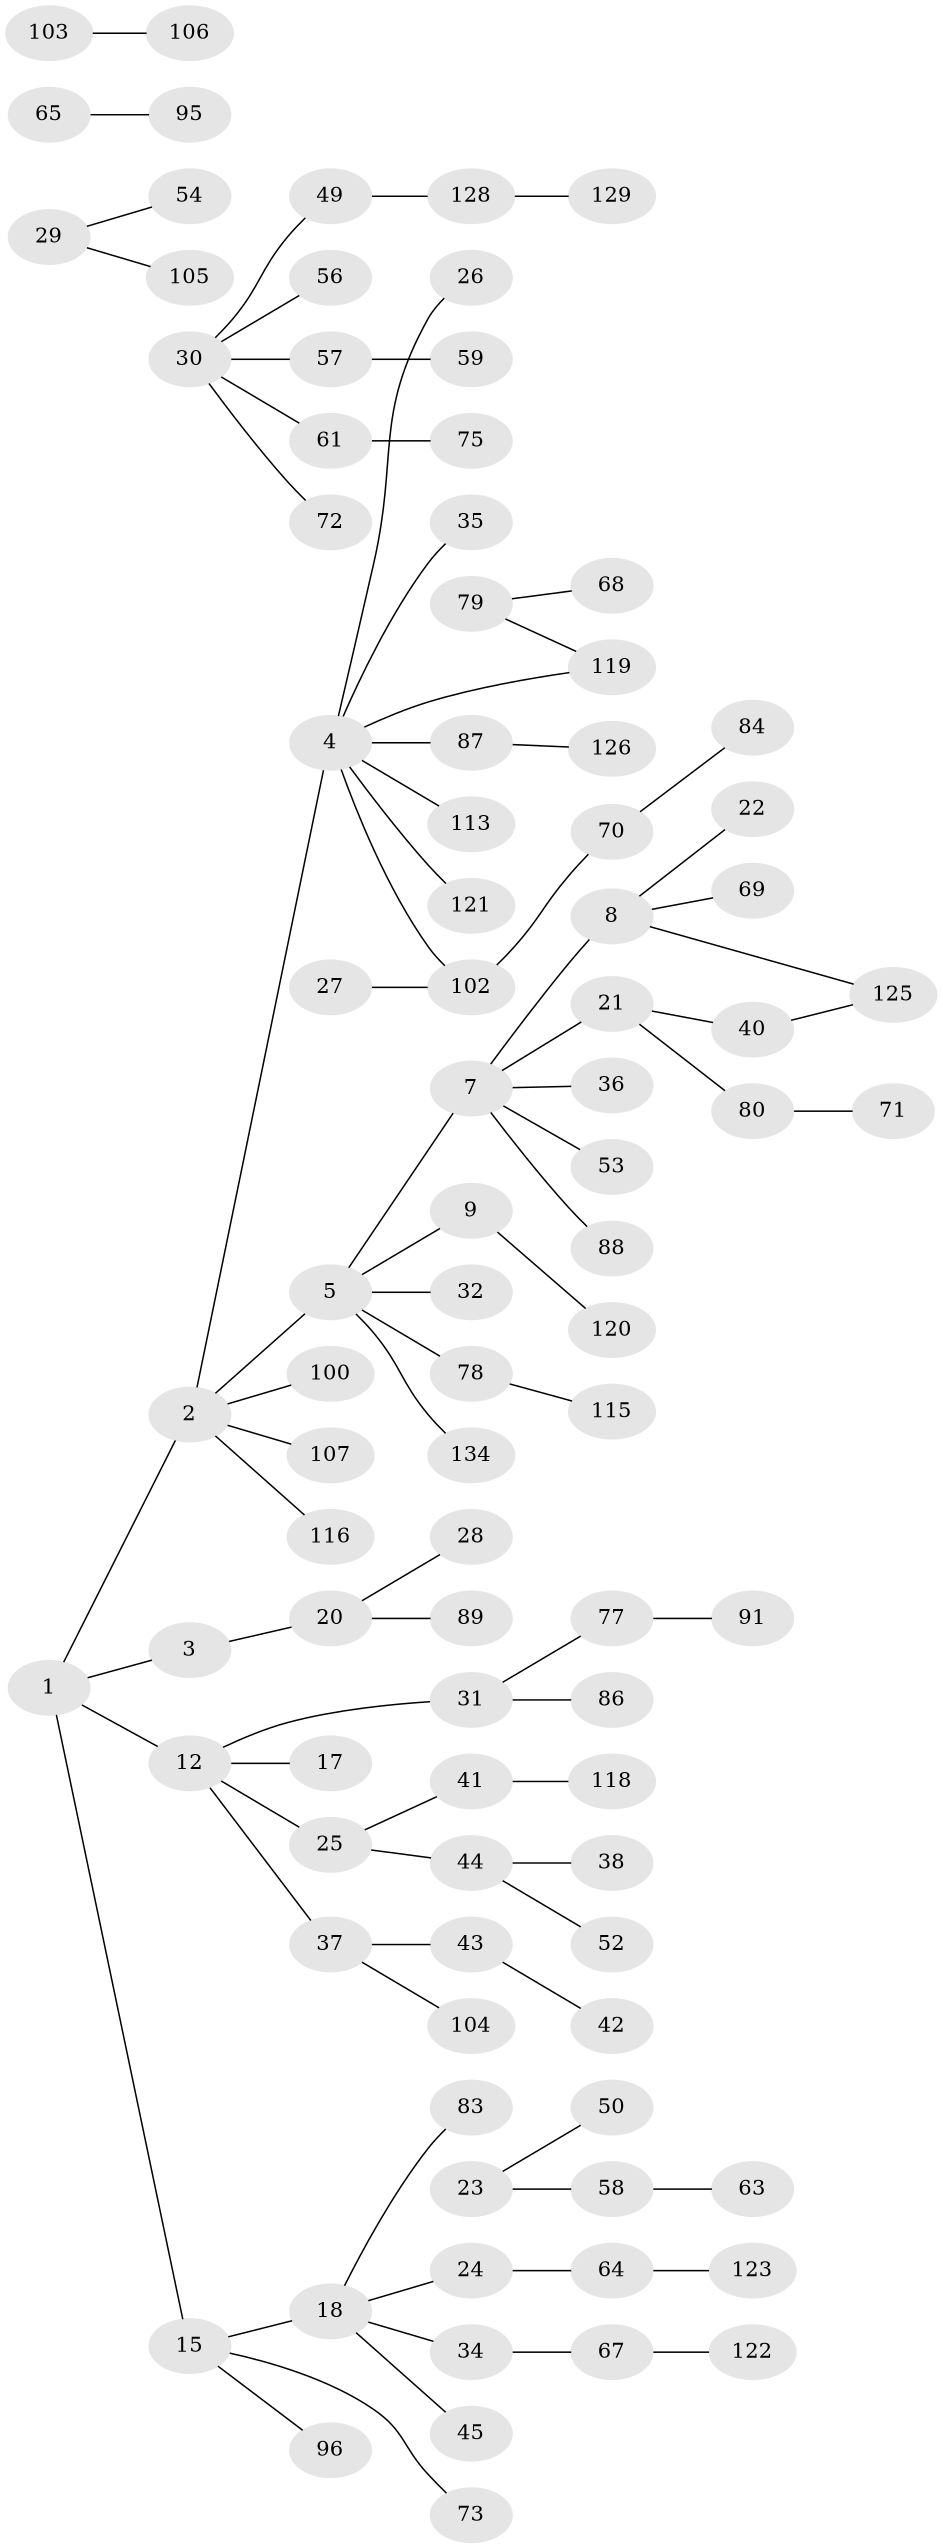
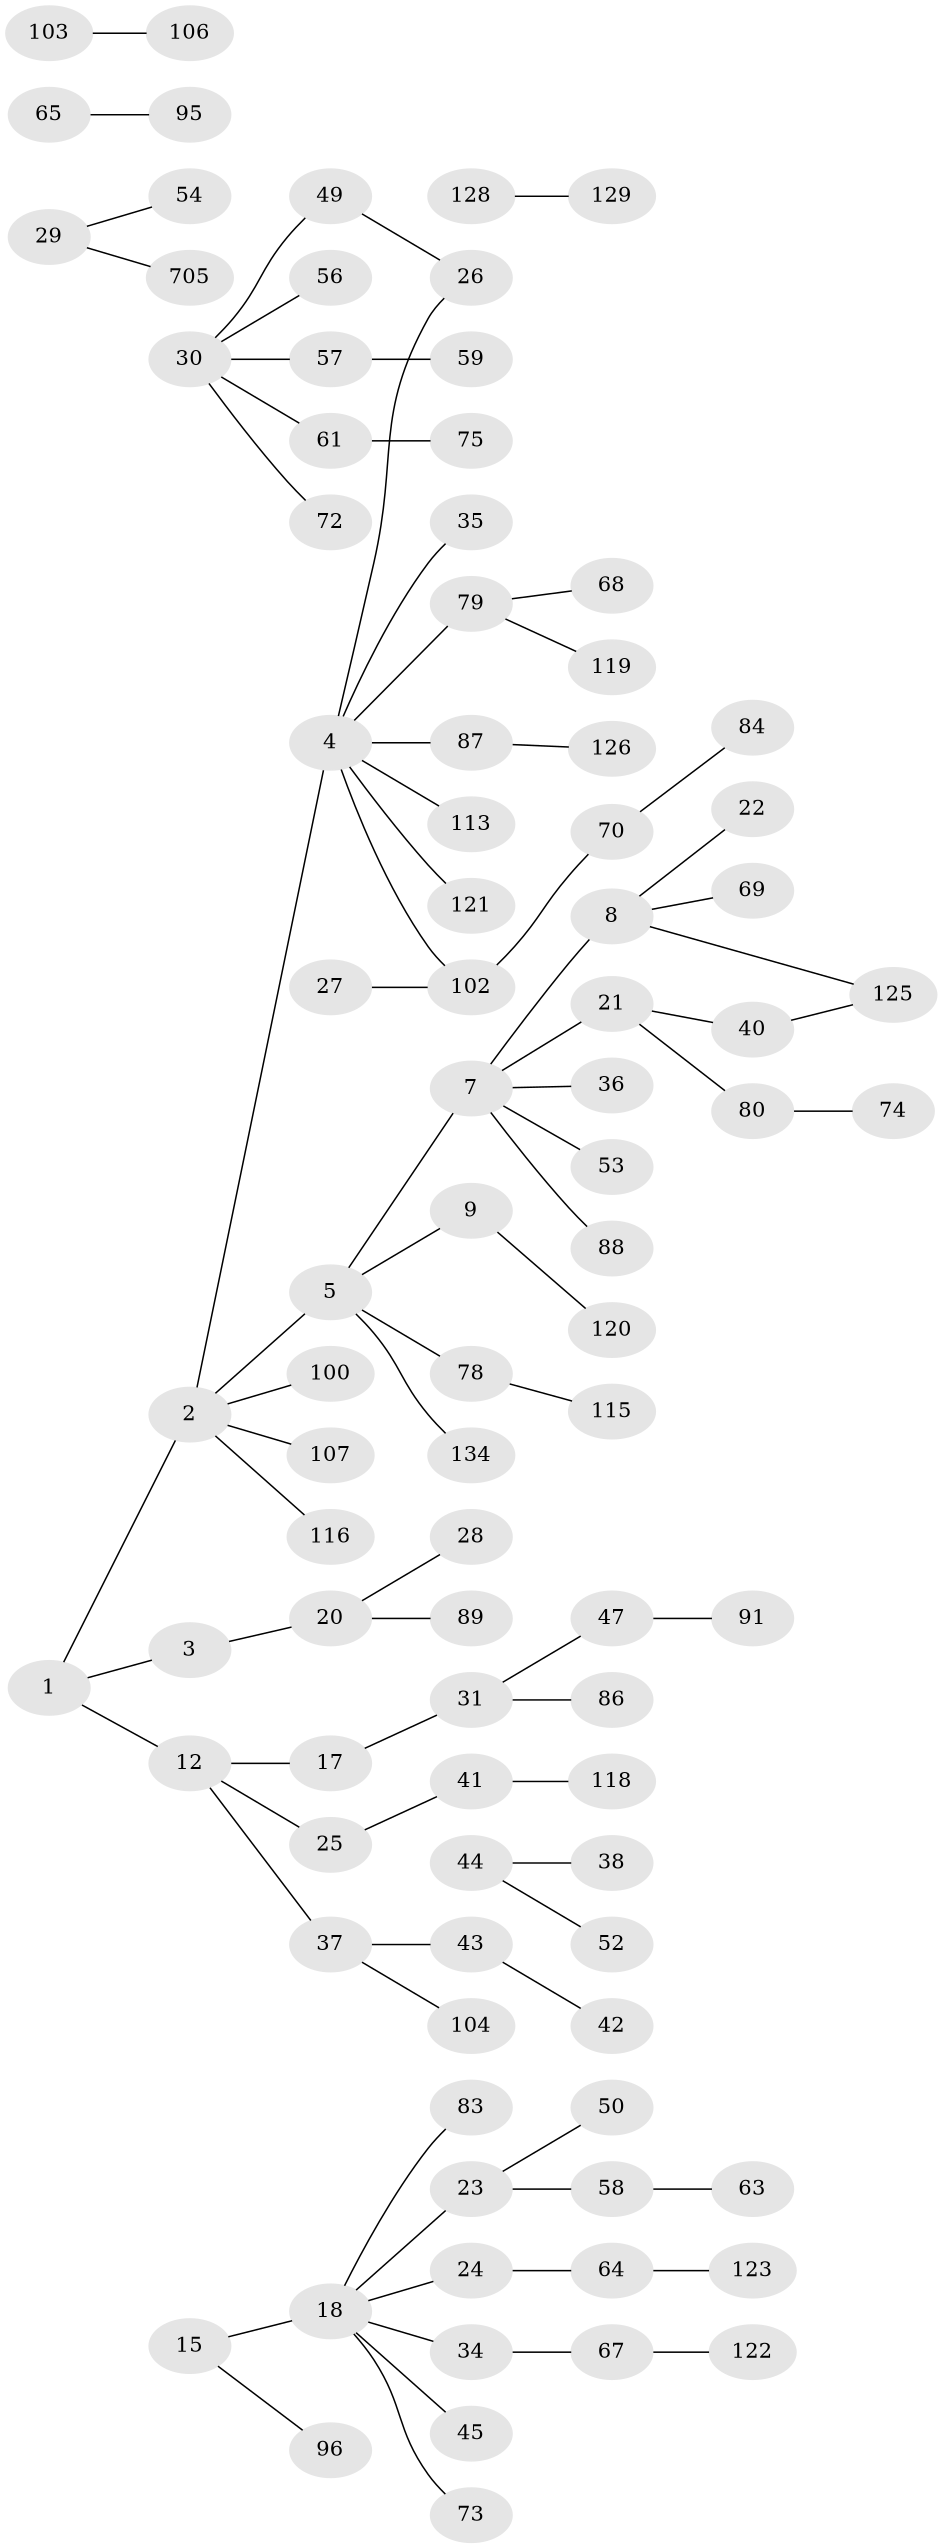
(400, 196) -> (401, 237)
(190, 278) -> (190, 278)
(465, 692) -> (401, 673)
(893, 1111) -> (893, 1111)
(471, 1292) -> none
(612, 1618) -> (612, 1618)
(324, 1714) -> (401, 1732)
(401, 1854) -> none
(120, 2017) -> none
none -> (401, 2250)
(355, 2398) -> (399, 2414)
